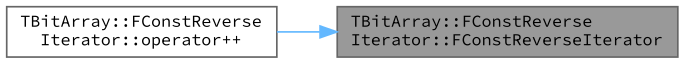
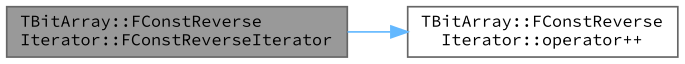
(298, 32) -> (369, 32)
